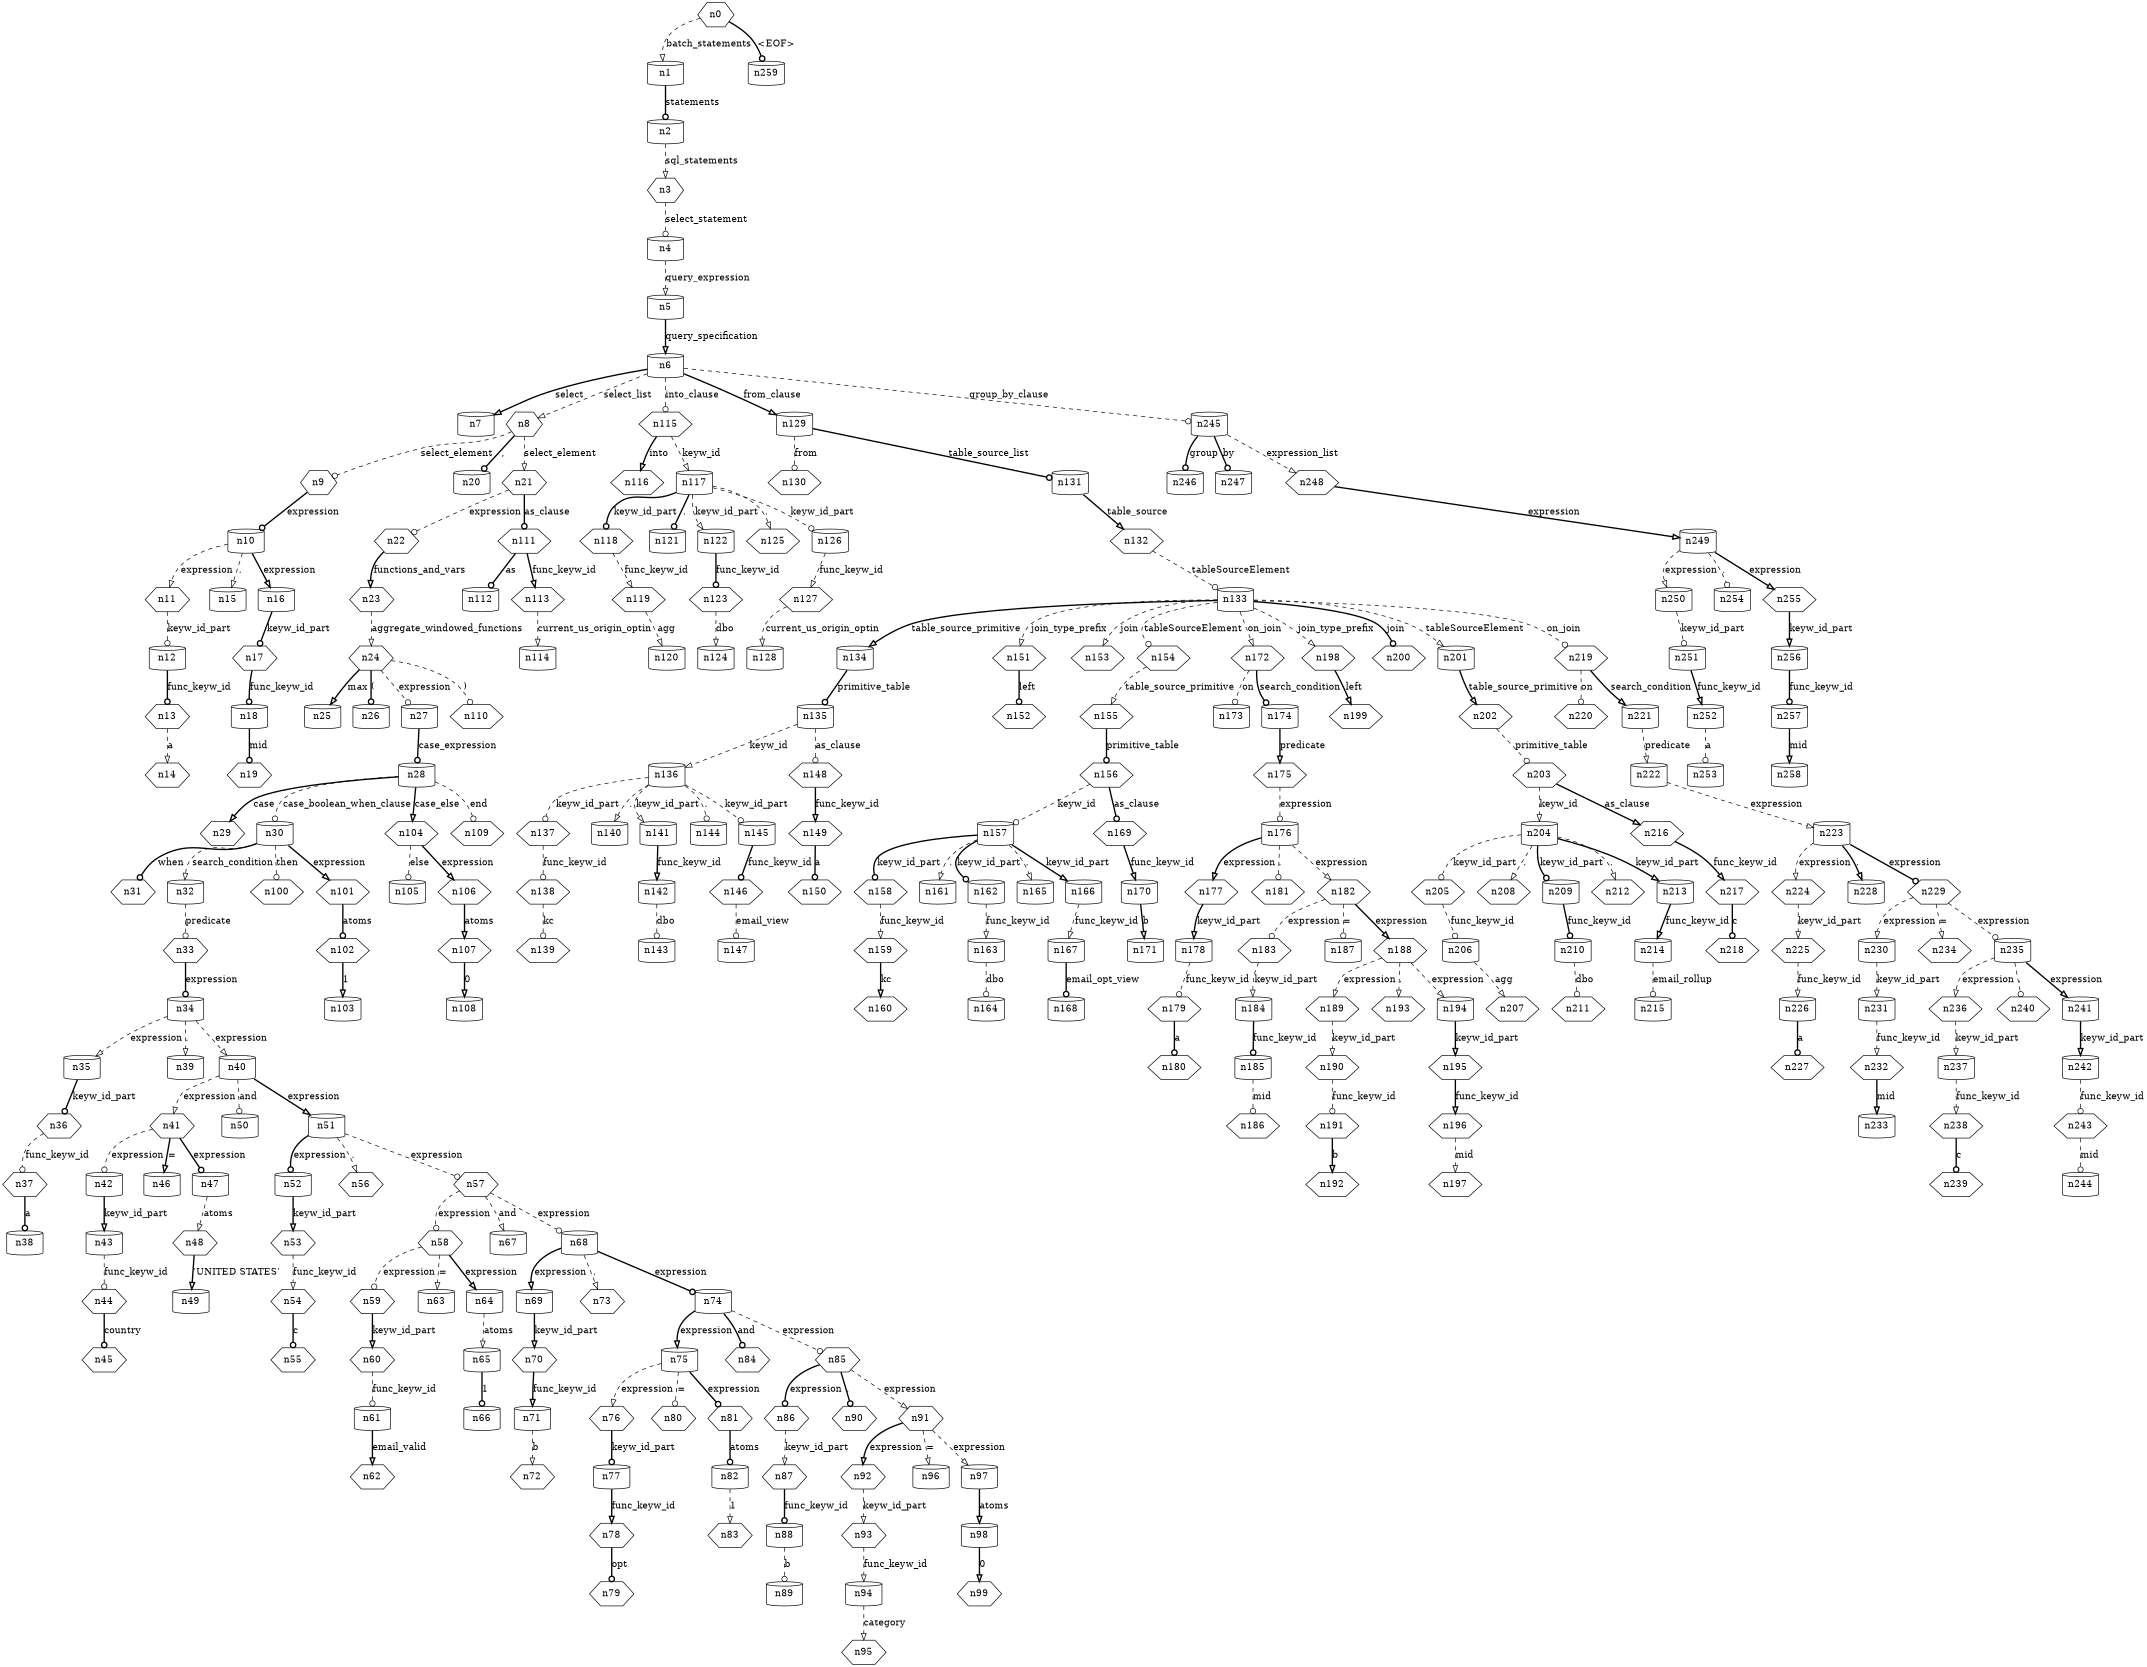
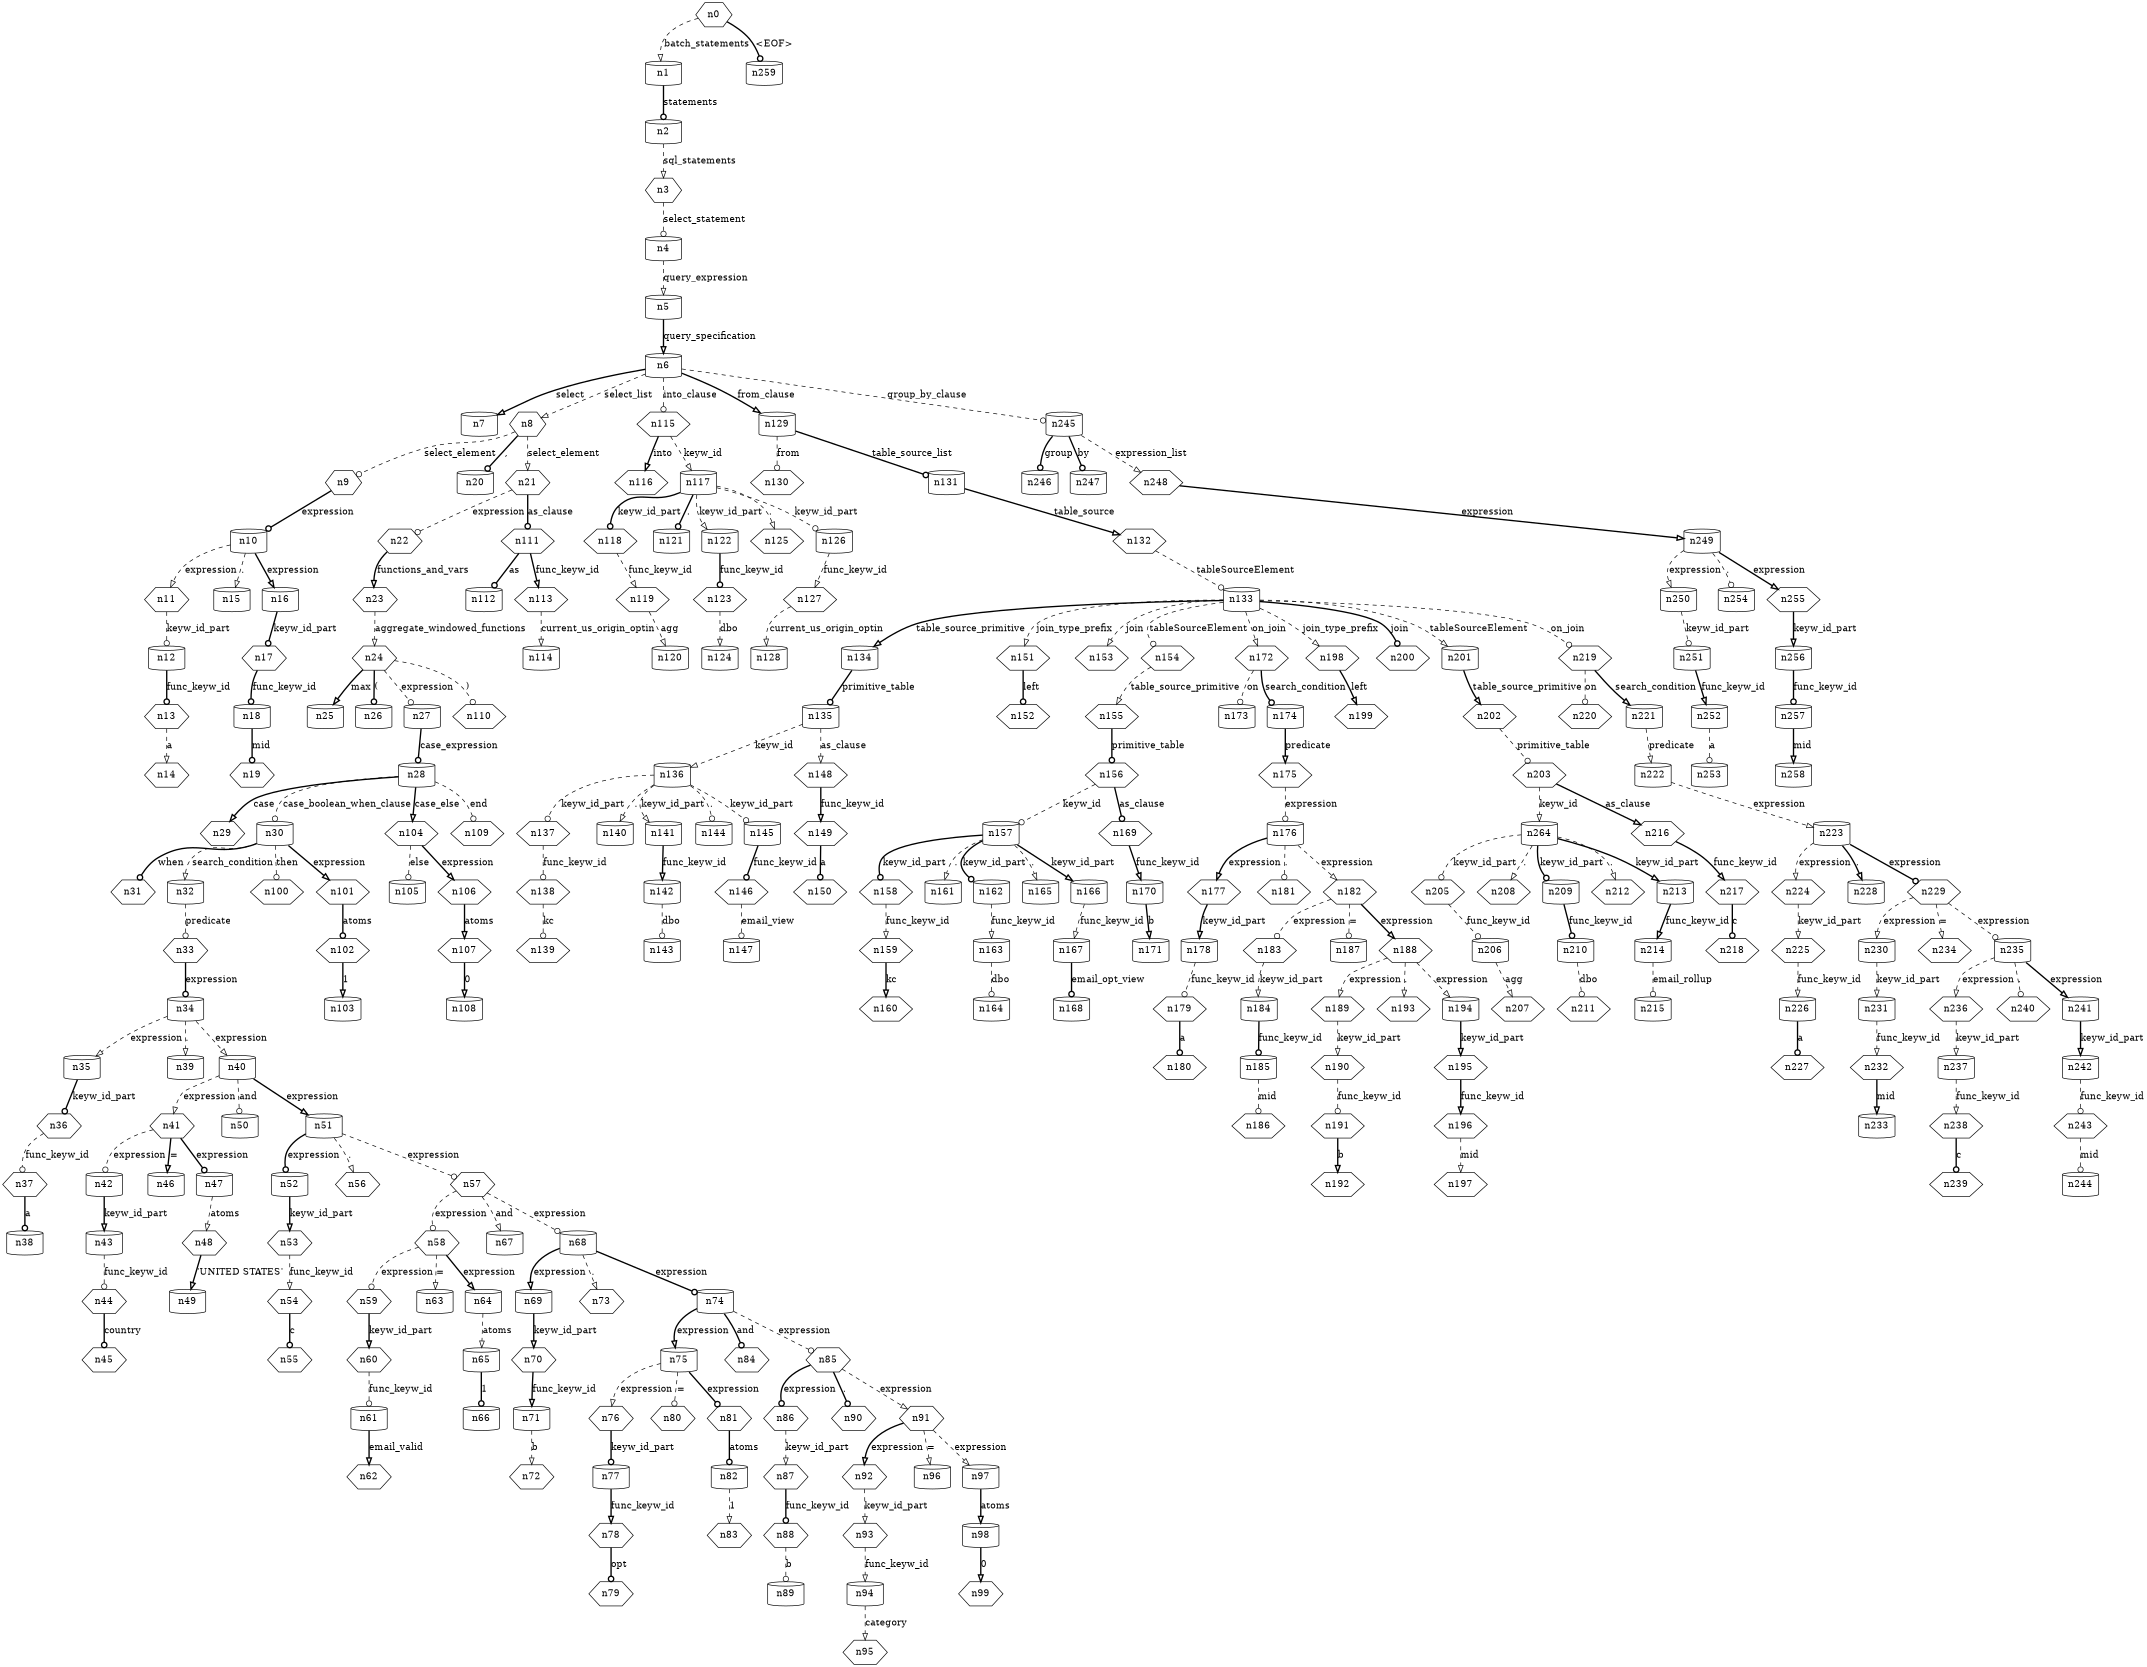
(815, 743) -> (821, 742)
(1539, 834) -> (1539, 834)
(784, 1535) -> (786, 1535)
